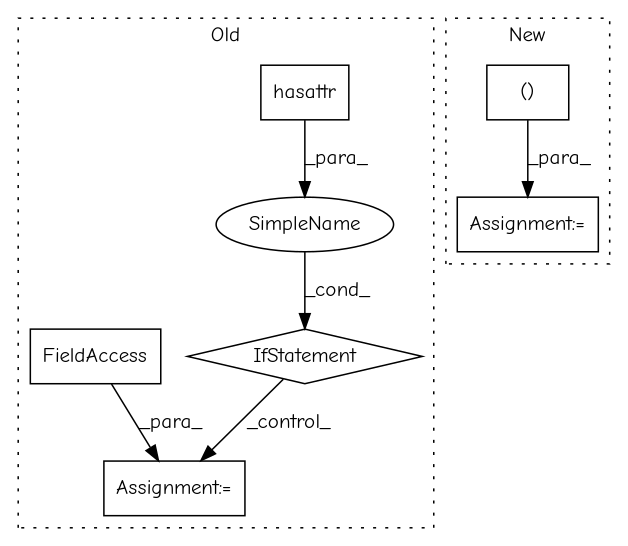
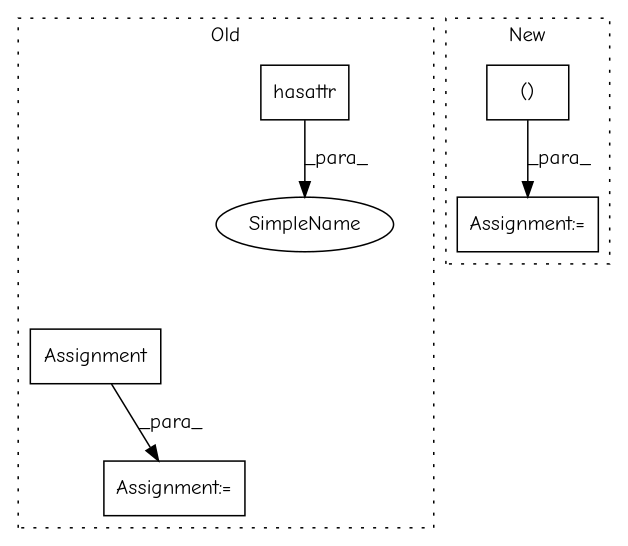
(96, 356) -> (96, 356)
(305, 356) -> none
